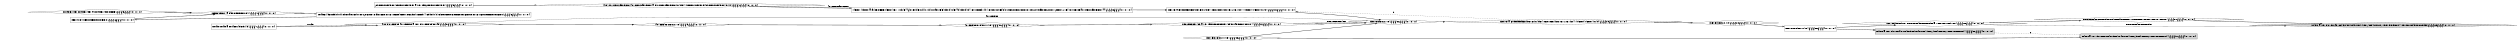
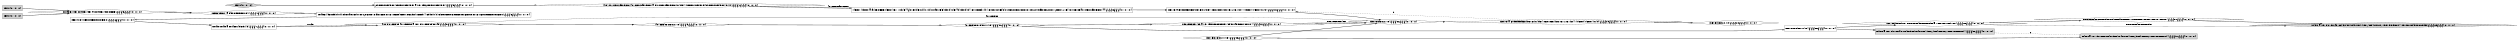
none -> (244, 5)
none -> (12, 8)
none -> (12, 16)
(174, 17) -> (172, 23)
(1768, 25) -> (1402, 31)
